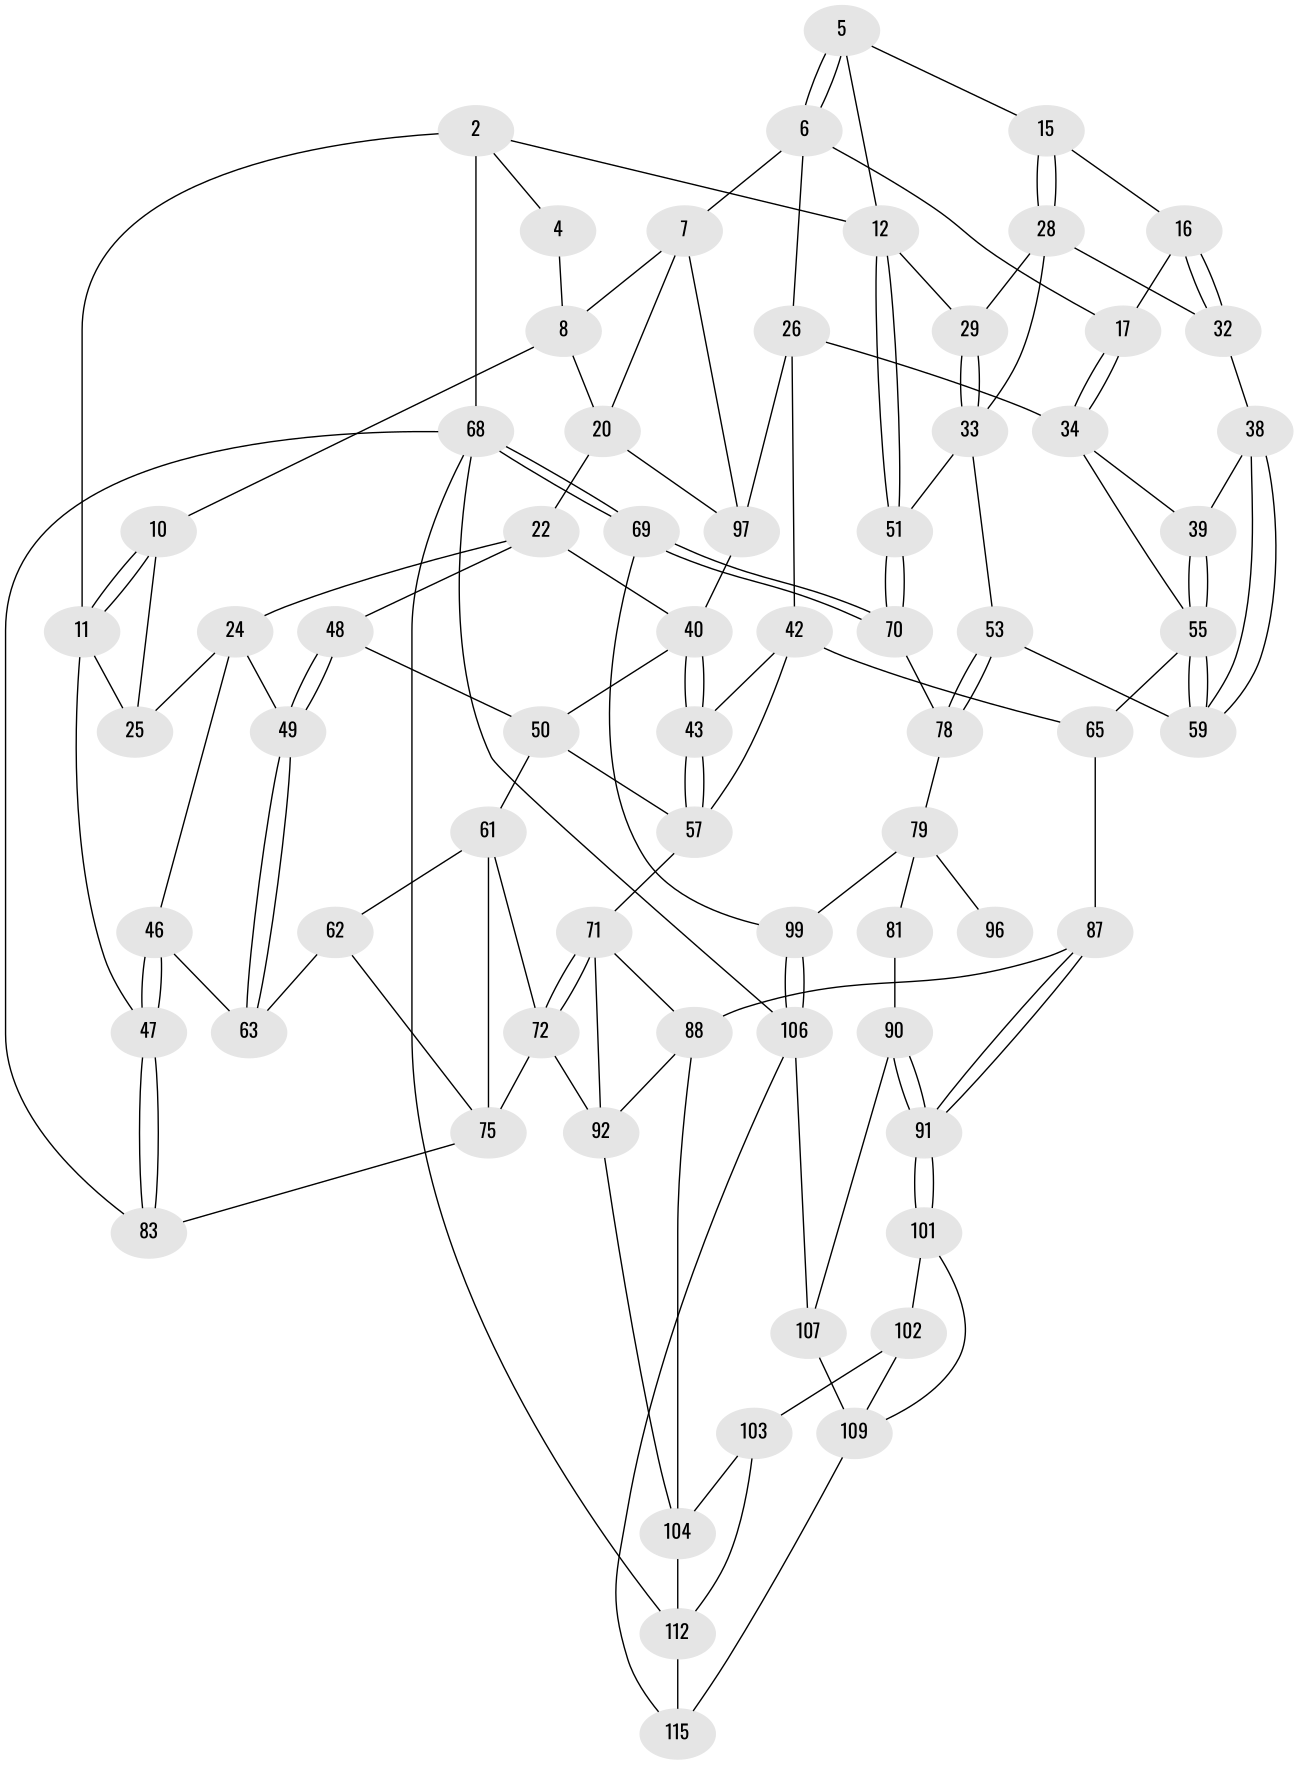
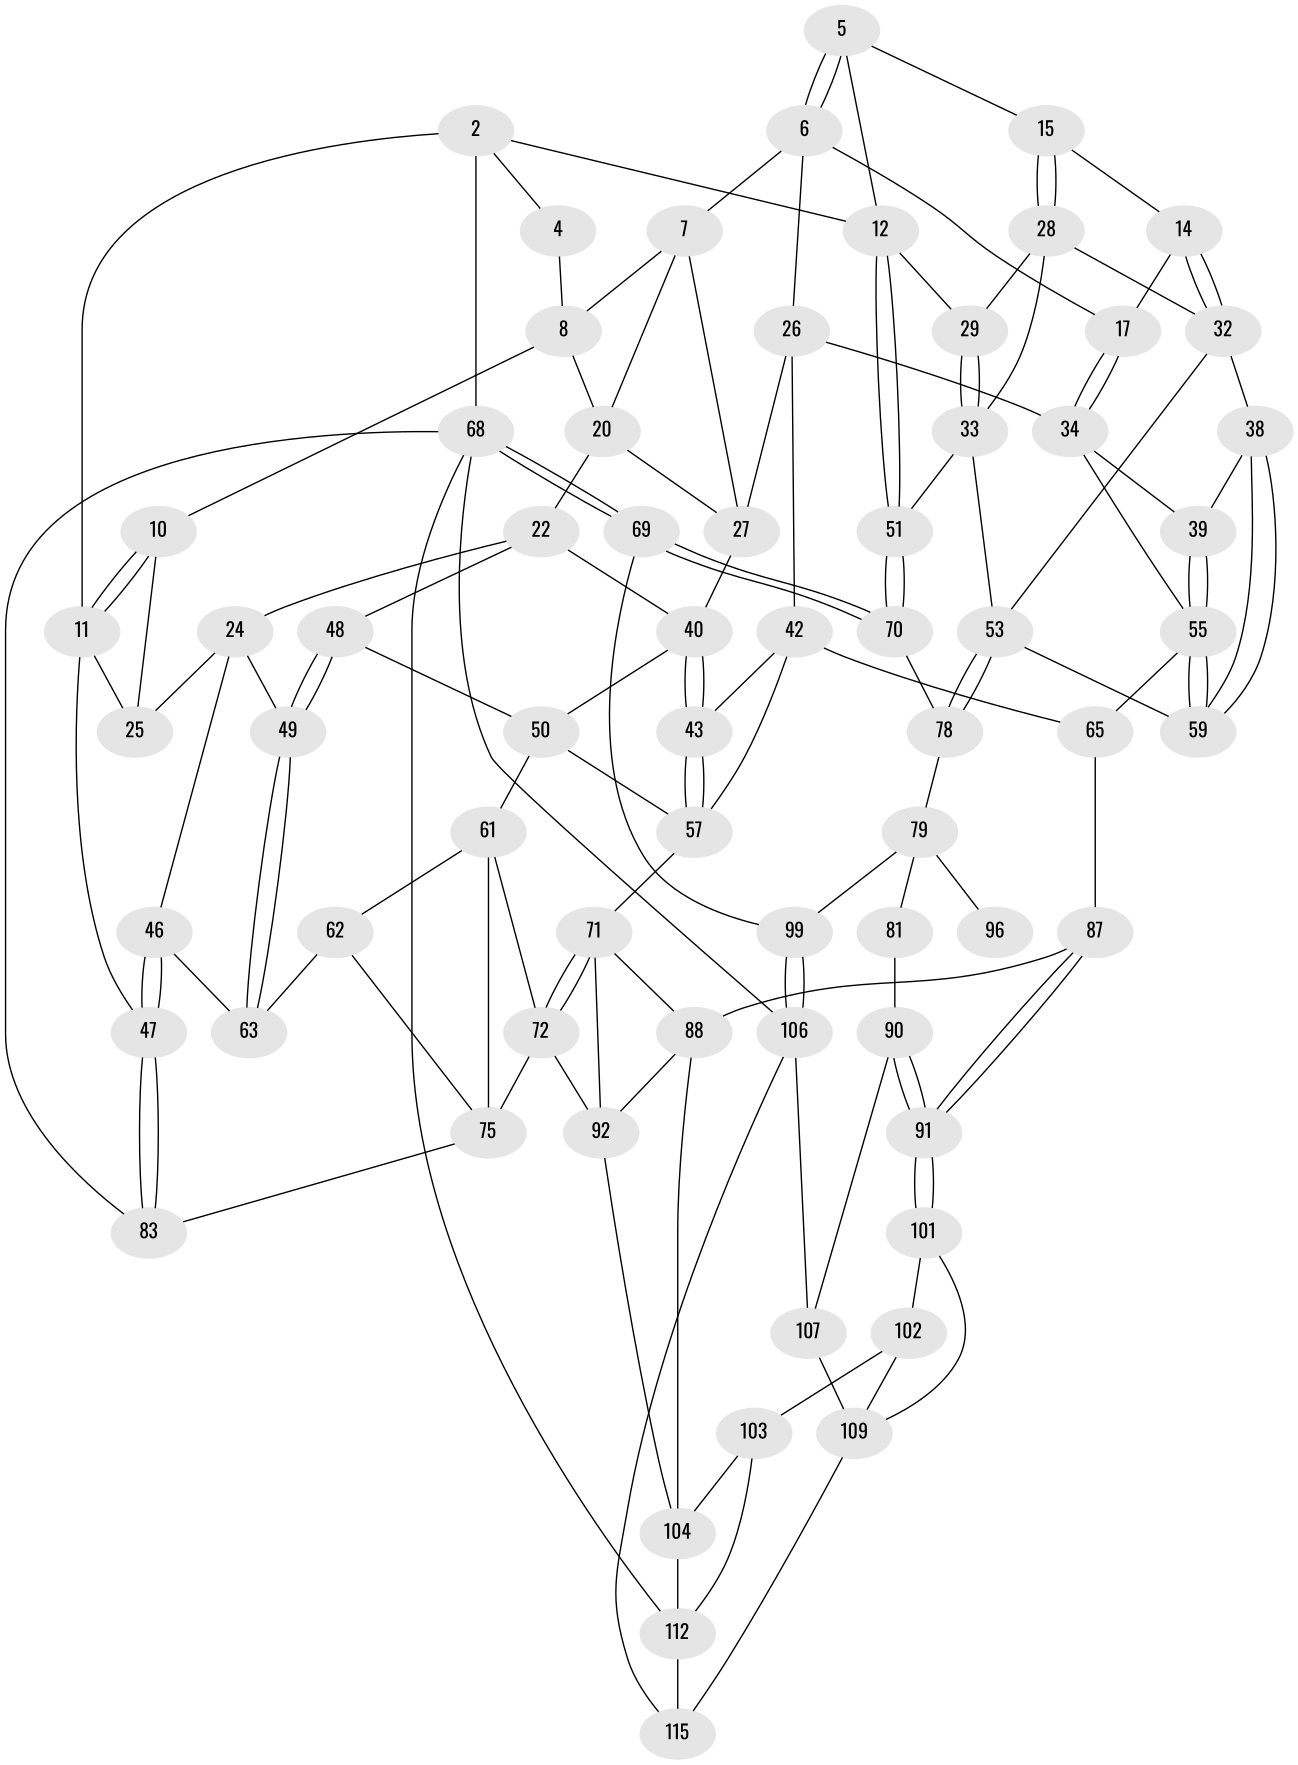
(1184, 231) -> (1184, 231)
none -> (1124, 462)
(742, 532) -> (742, 532)
